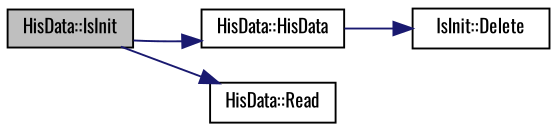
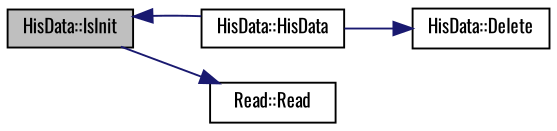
(481, 29) -> (481, 29)
(158, 41) -> (177, 16)
(273, 103) -> (273, 103)
